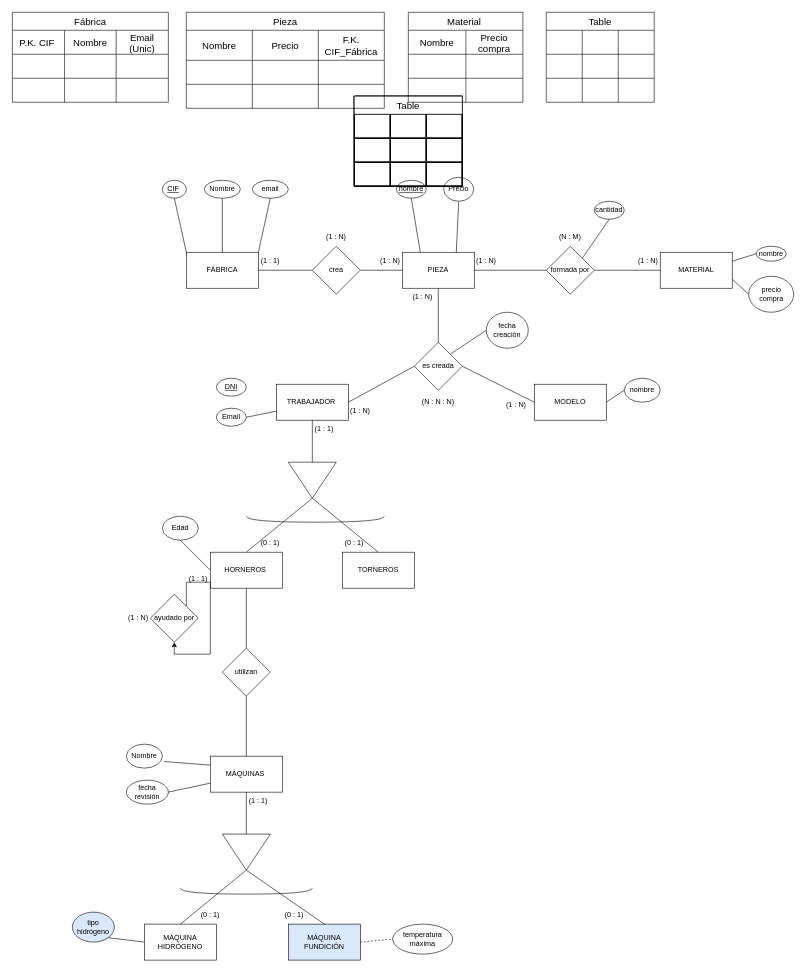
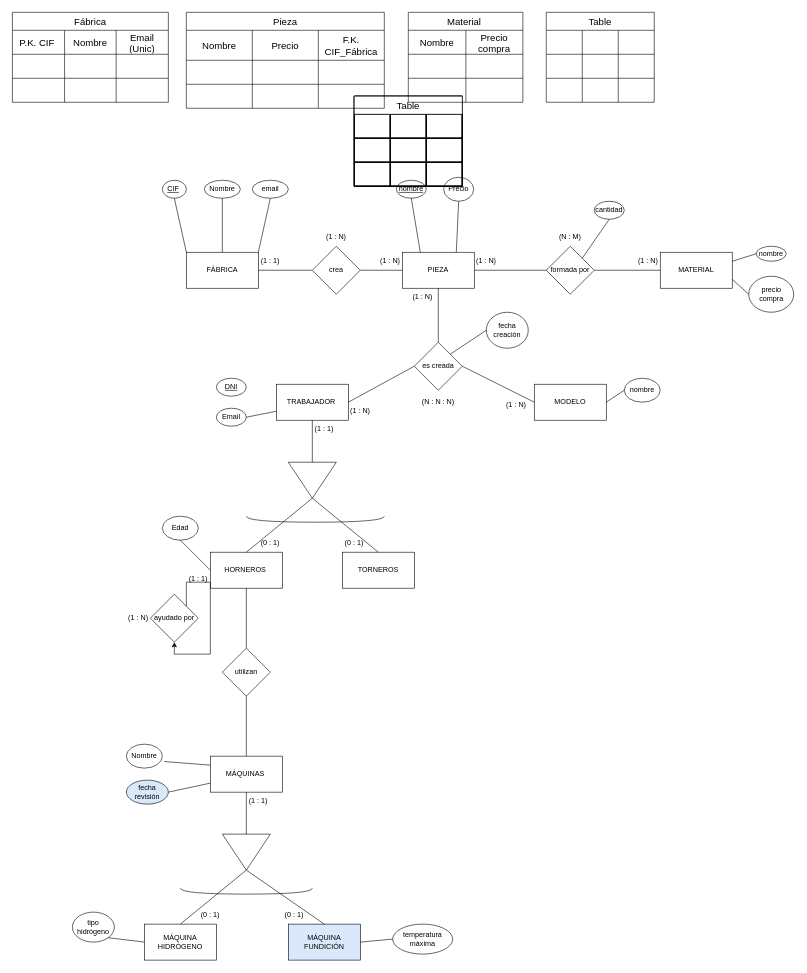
(147, 792) -> (147, 792)
(93, 927) -> (93, 927)
(377, 941) -> (377, 941)
